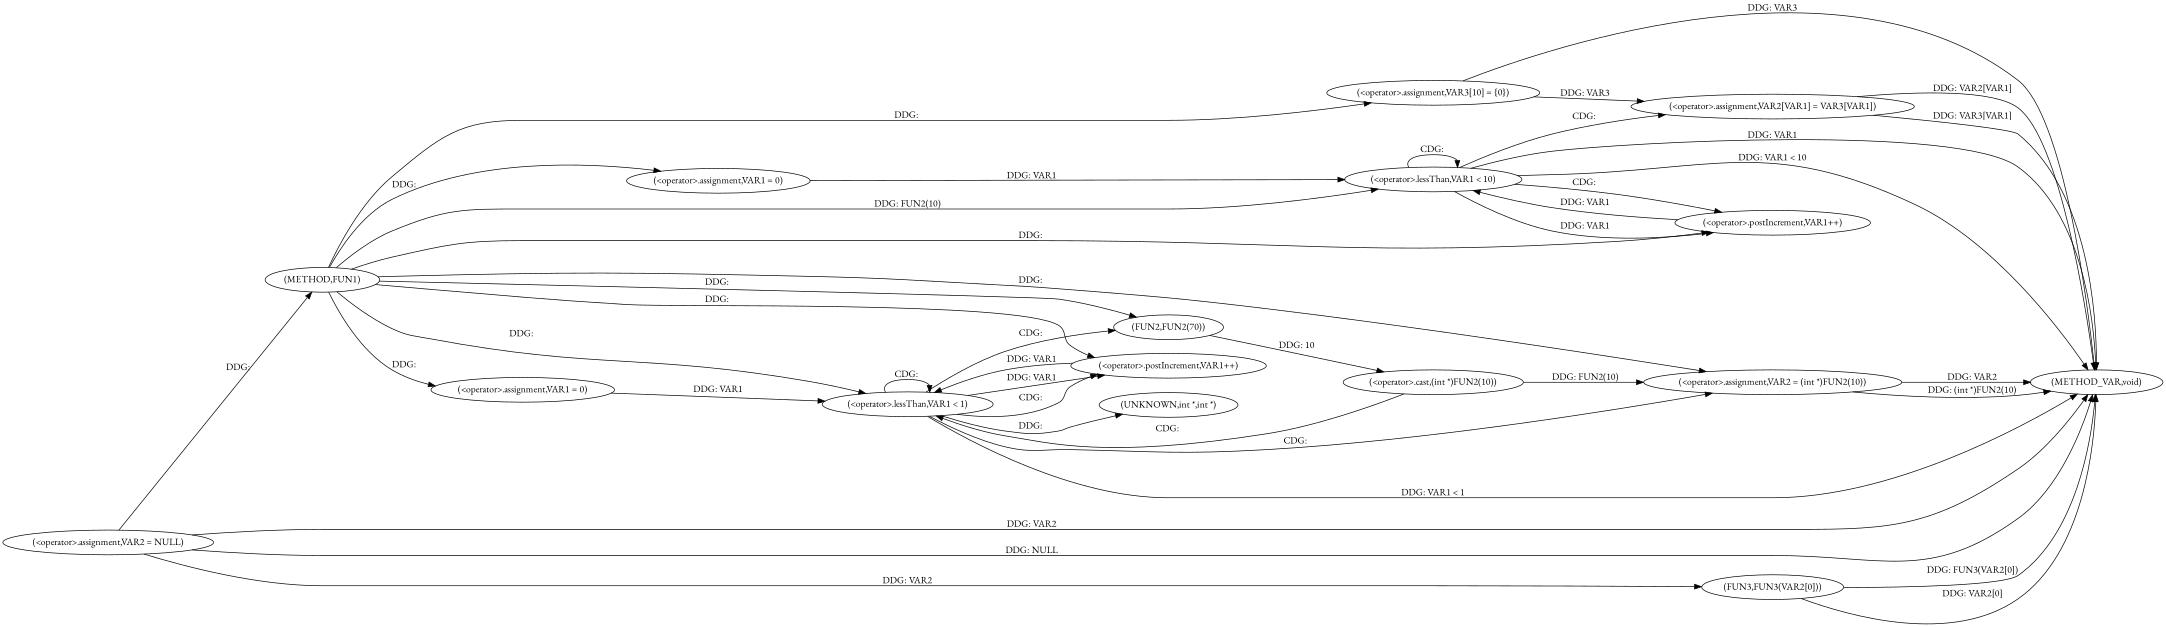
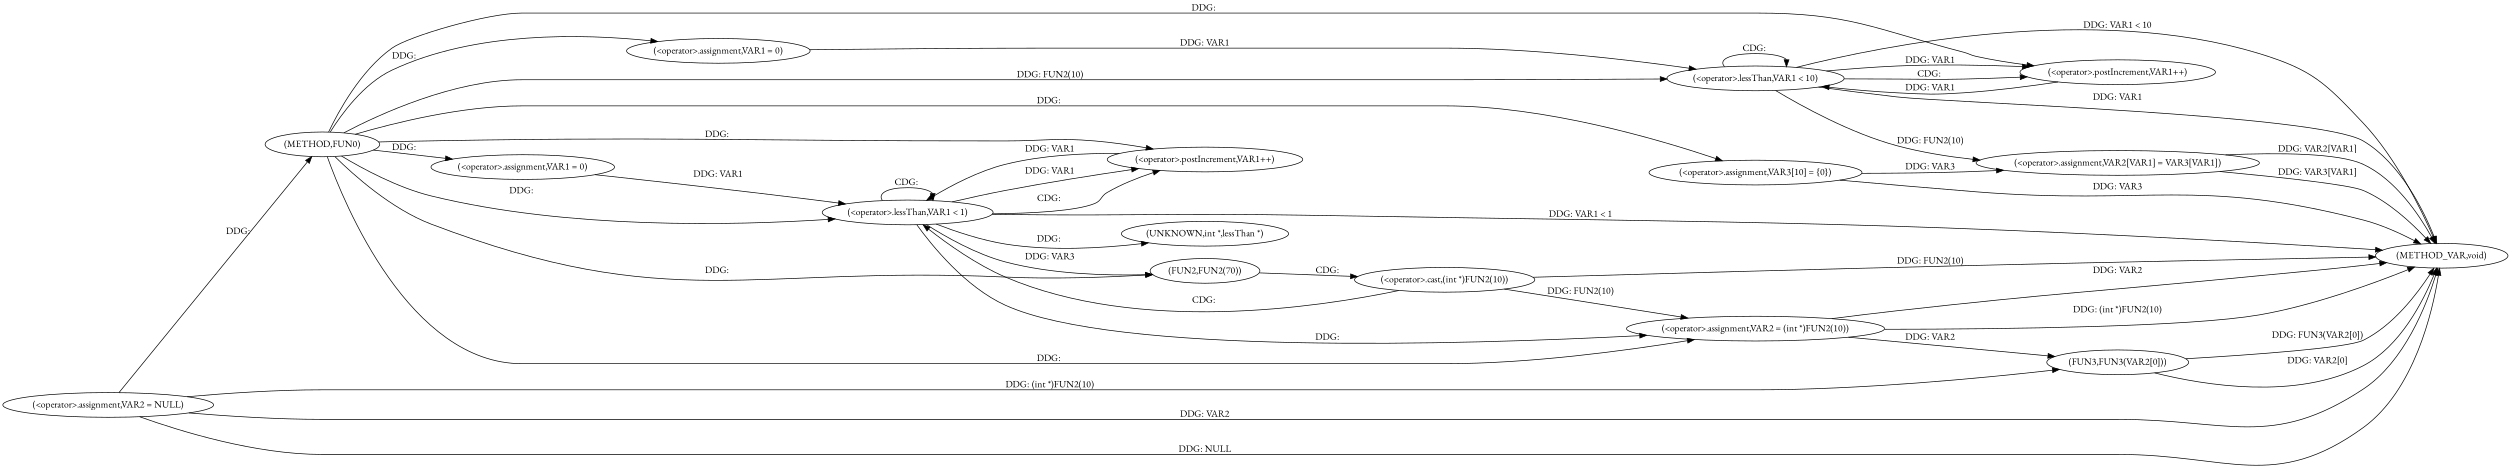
(1585, 117) -> (1930, 141)
none -> (1951, 266)
(322, 280) -> (322, 144)
(1032, 333) -> (1050, 257)
(1297, 345) -> (1329, 271)
none -> (1948, 347)
(1169, 405) -> (1205, 234)
(1297, 441) -> (1329, 337)
(908, 581) -> (1050, 385)
